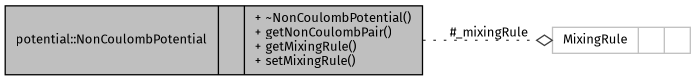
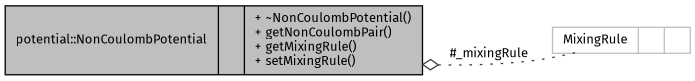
(480, 40) -> (507, 63)
